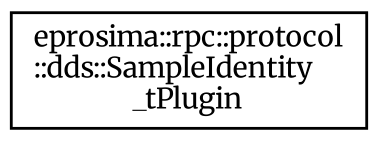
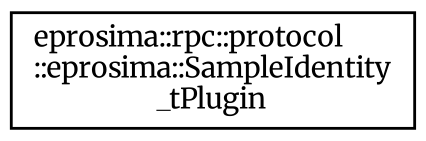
(189, 71) -> (213, 71)
